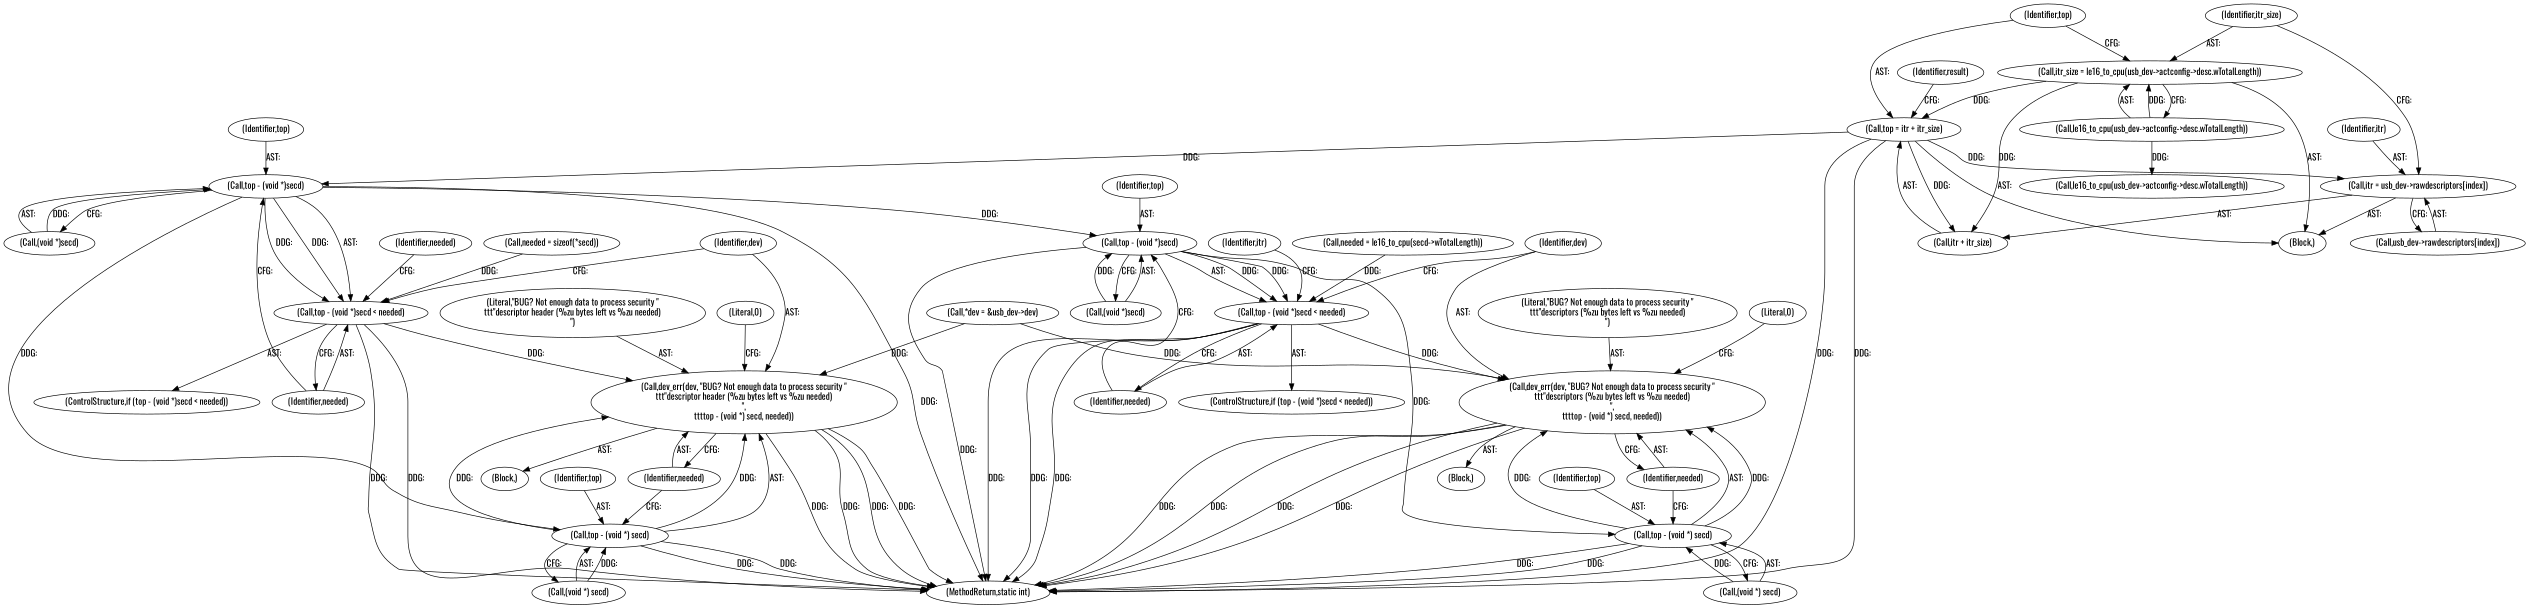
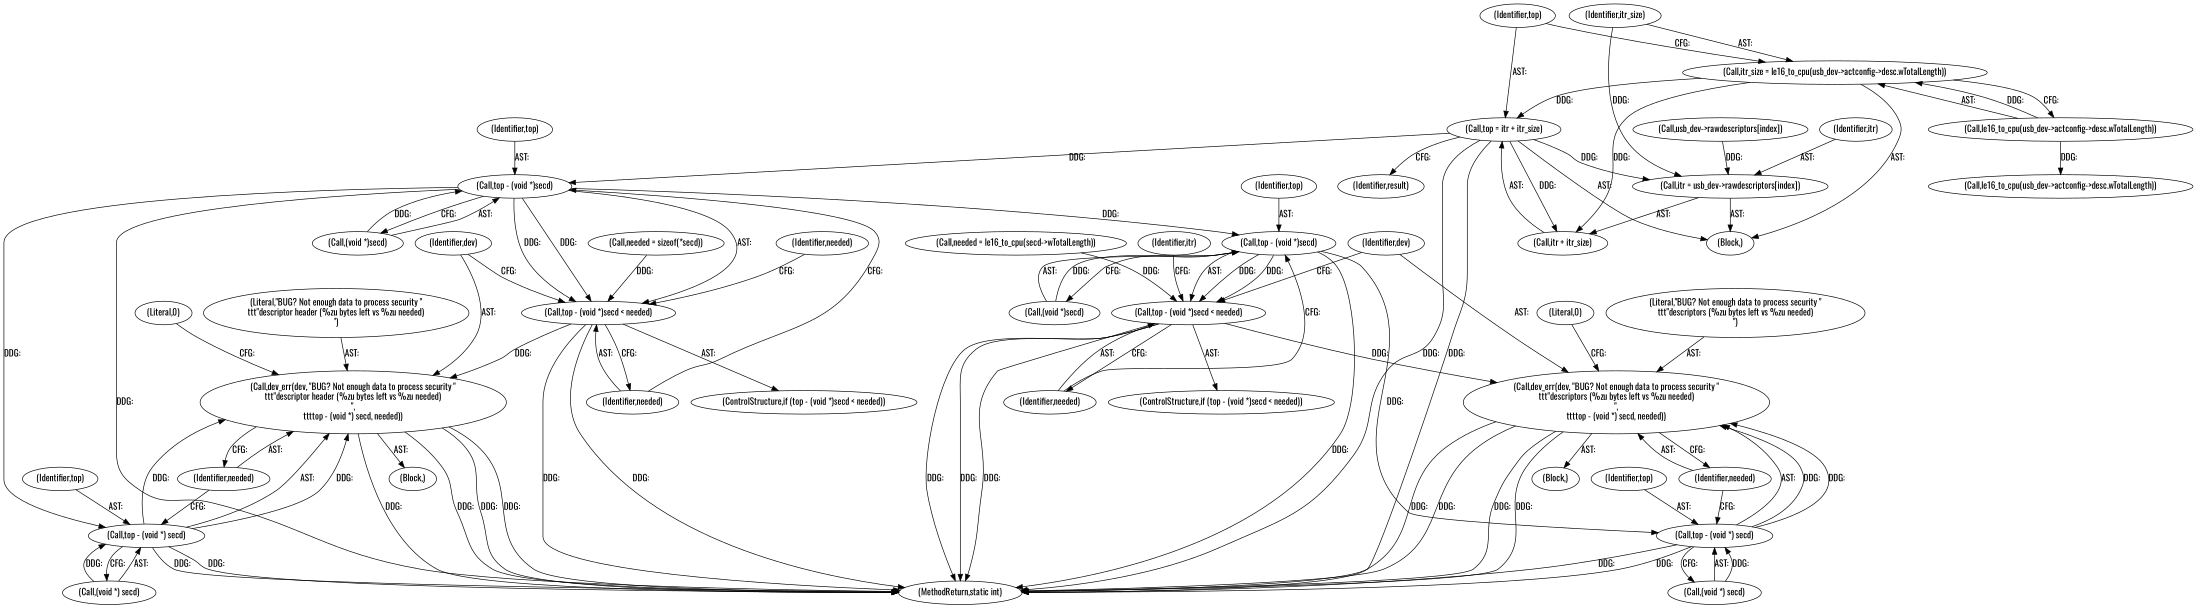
(1924, 98) -> (1425, 149)
(2405, 101) -> (1622, 101)
(2411, 213) -> none
(2441, 215) -> (1735, 158)
(993, 313) -> none
